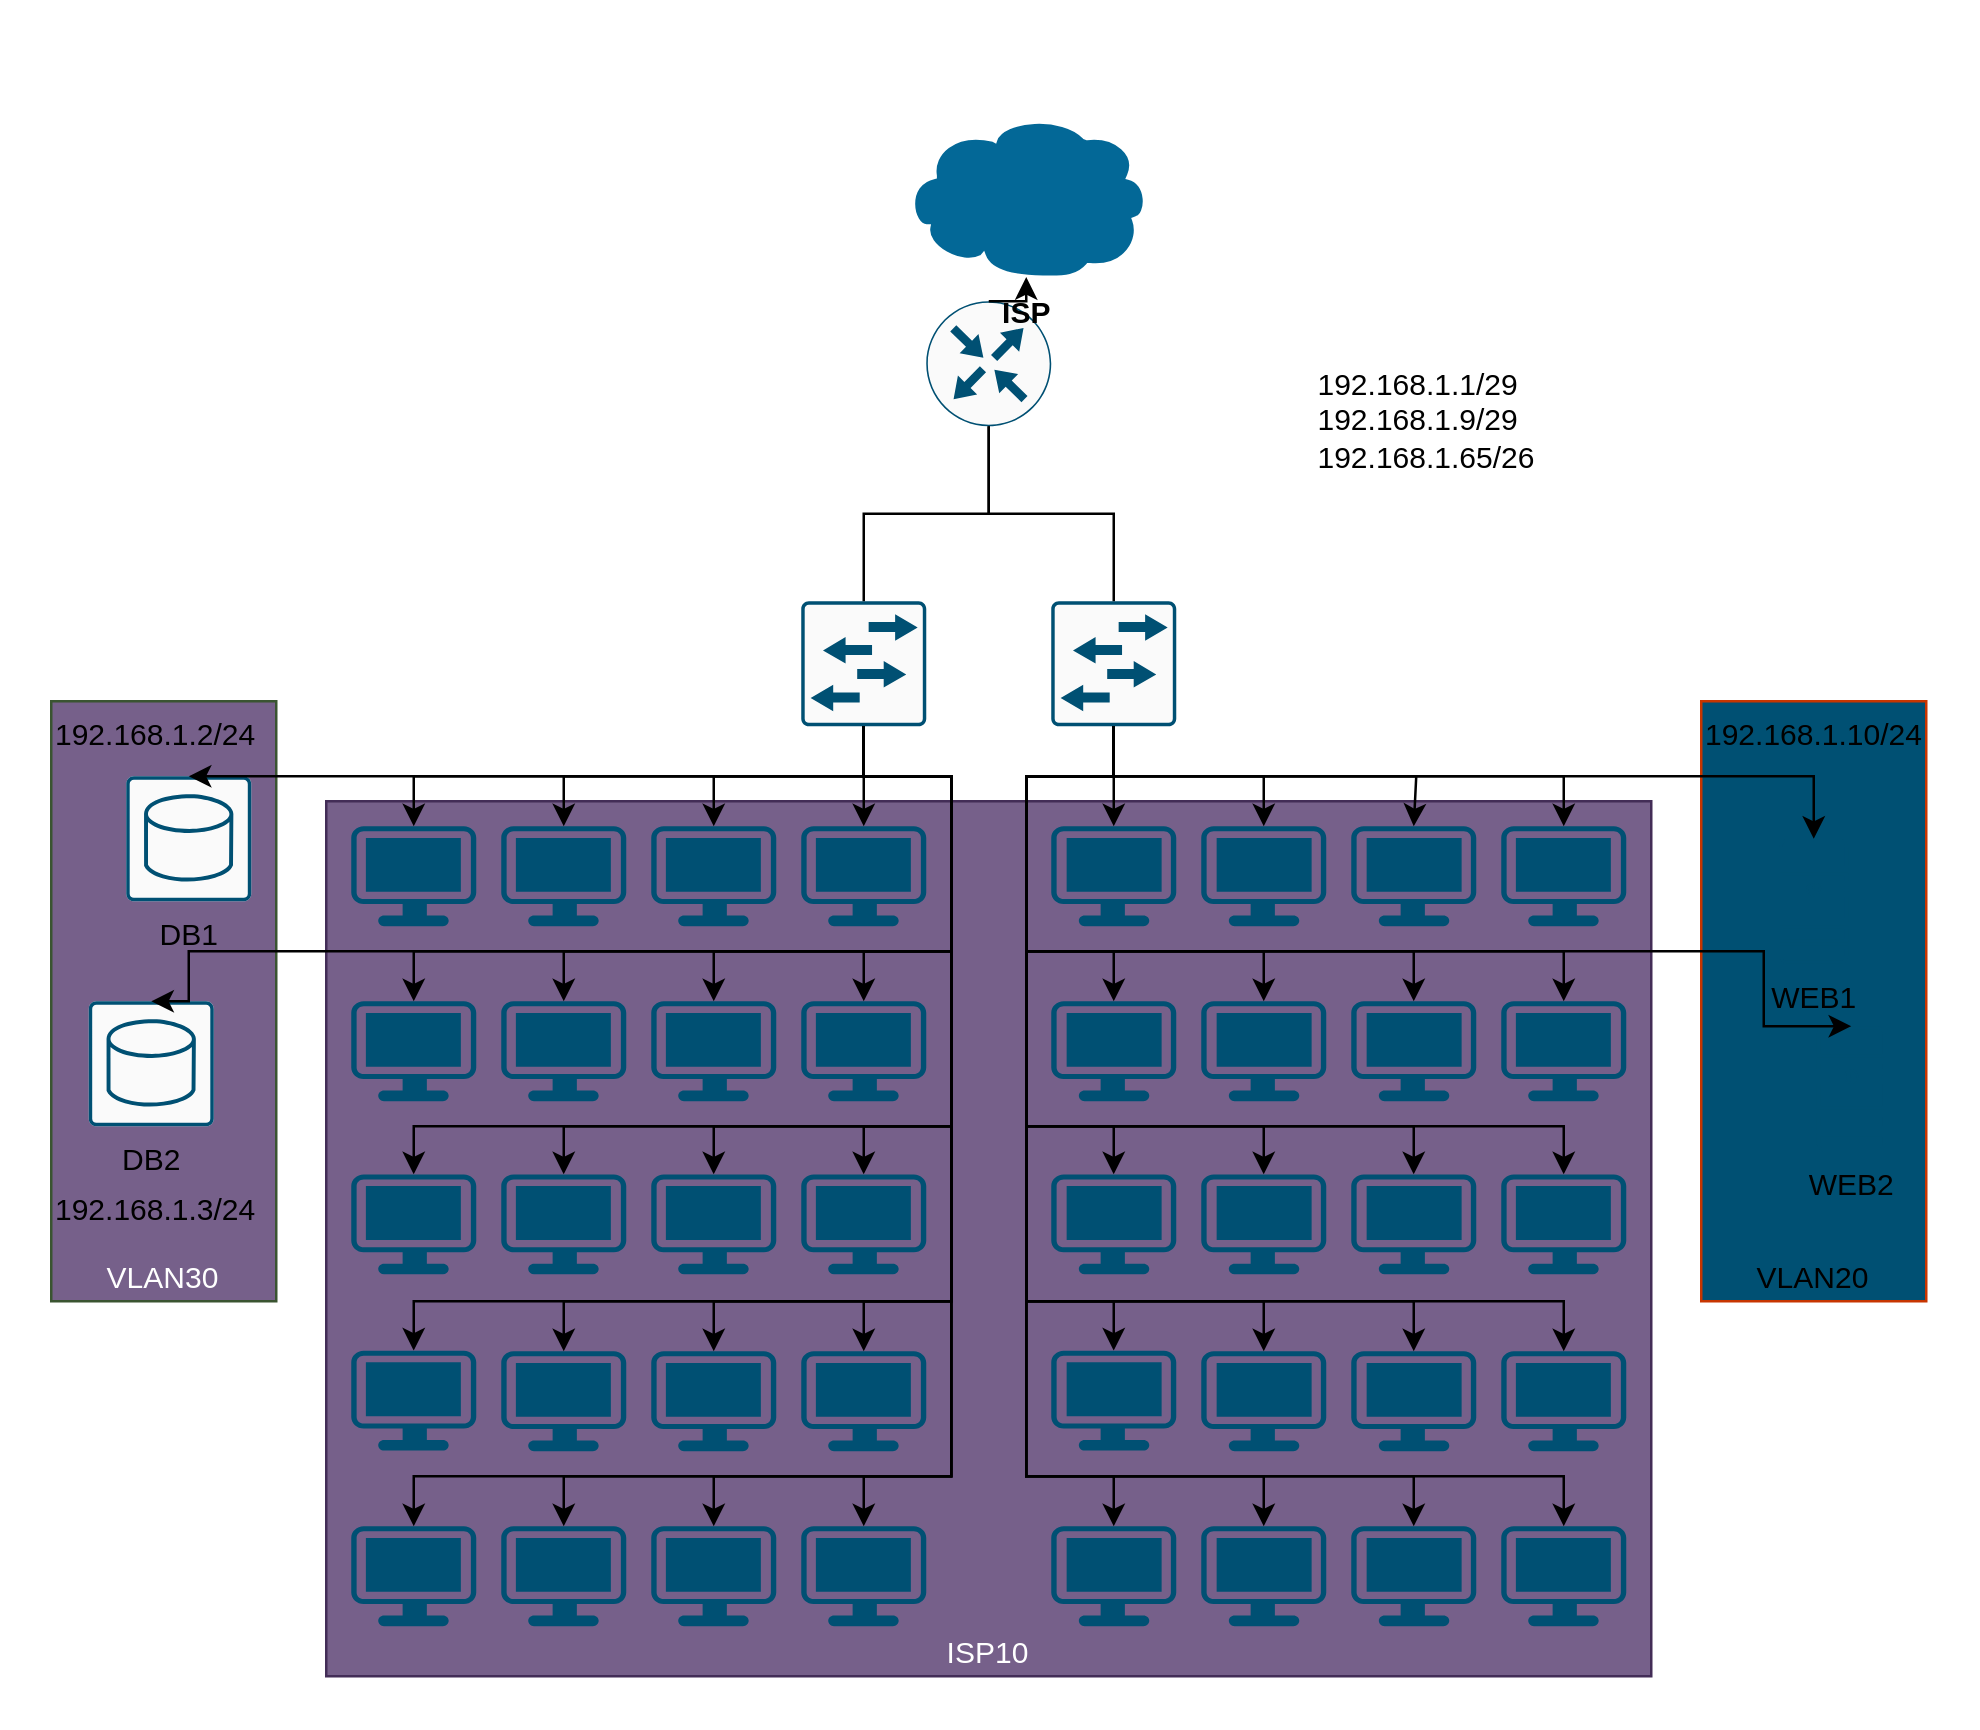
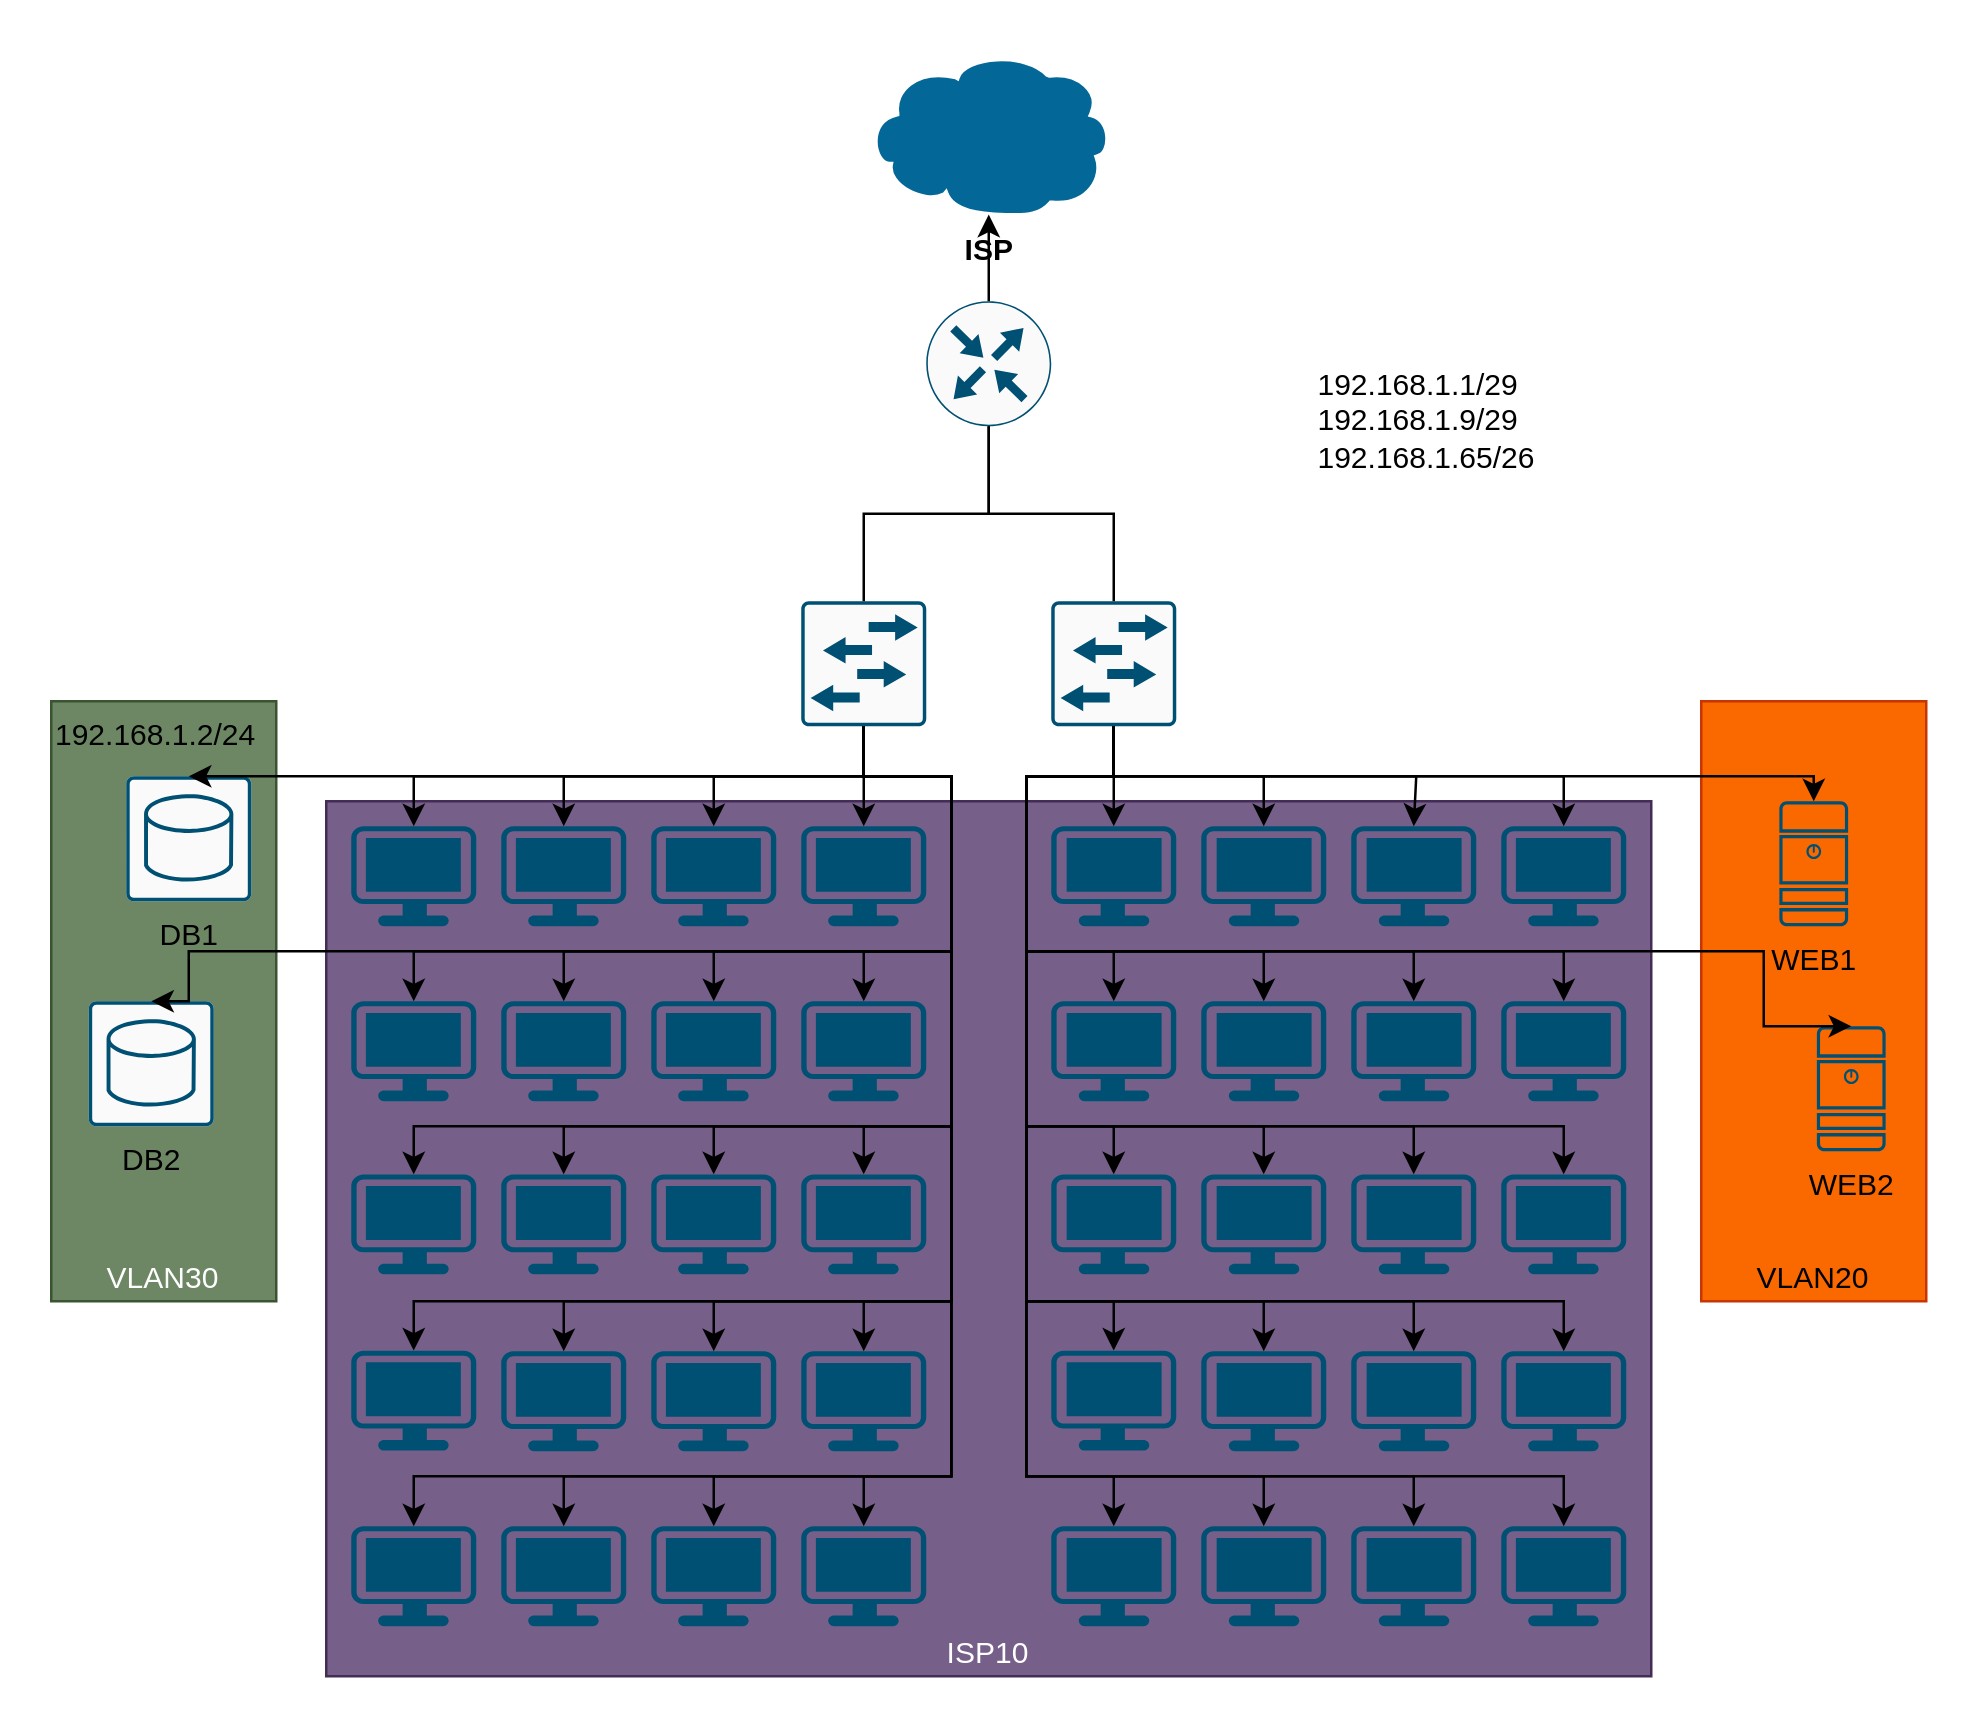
(1026, 196) -> (989, 134)
(1814, 751) -> none
(1814, 901) -> (1814, 864)
(1814, 1001) -> (1814, 1001)
(164, 1226) -> none
(164, 1276) -> (164, 1276)
